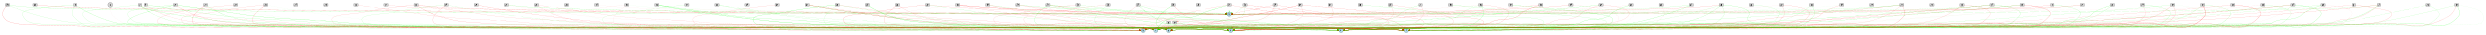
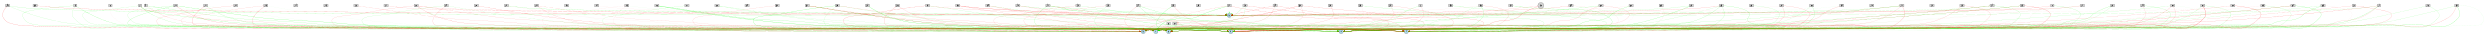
(110, 5) -> (110, 5)
(1541, 5) -> (1541, 5)
